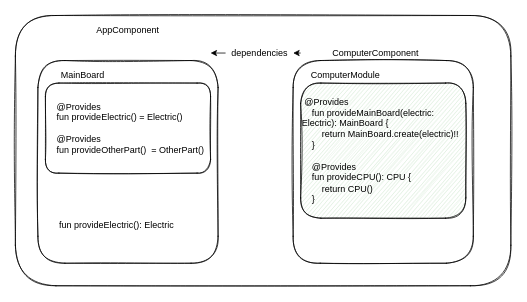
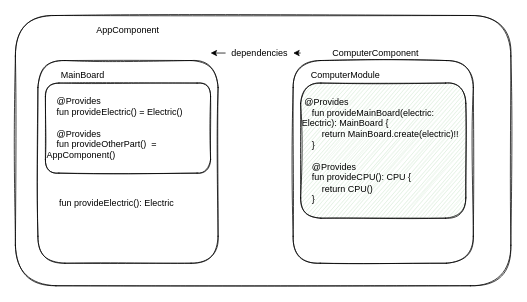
(129, 128) -> (129, 128)
(117, 225) -> (117, 203)
